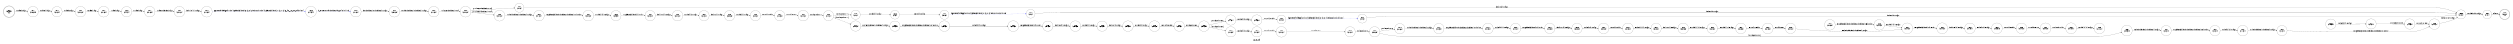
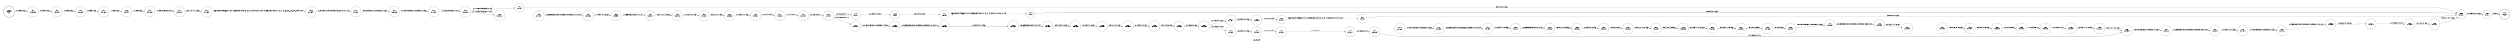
(519, 16) -> none
(1642, 28) -> (1642, 28)
(1924, 28) -> none
none -> (2113, 29)
(1387, 30) -> none
(1848, 32) -> (1810, 27)
(2358, 32) -> (2306, 27)
